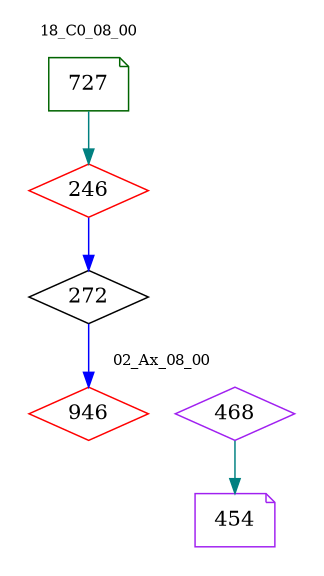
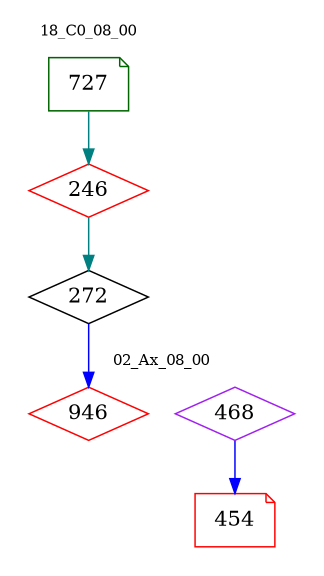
(89, 237) -> (89, 237)
(235, 460) -> (235, 460)
(235, 520) -> (235, 520)
